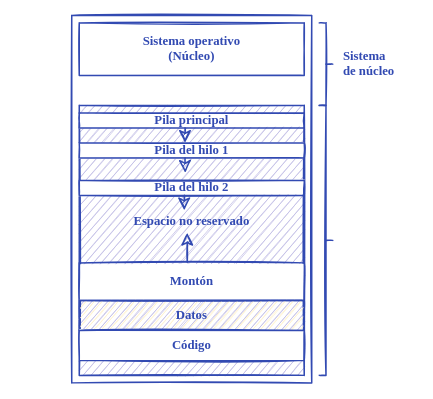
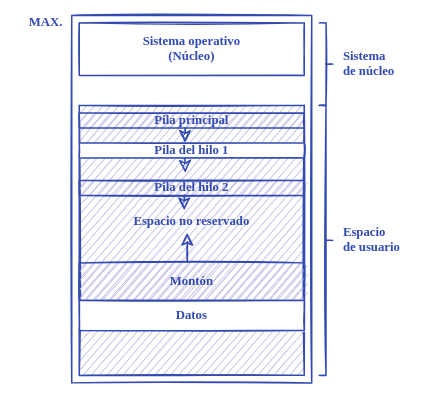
none -> (44, 23)
(192, 120) -> (192, 120)
(192, 188) -> (192, 188)
none -> (379, 240)
(192, 282) -> (192, 282)
(192, 315) -> (192, 315)
(192, 345) -> none
